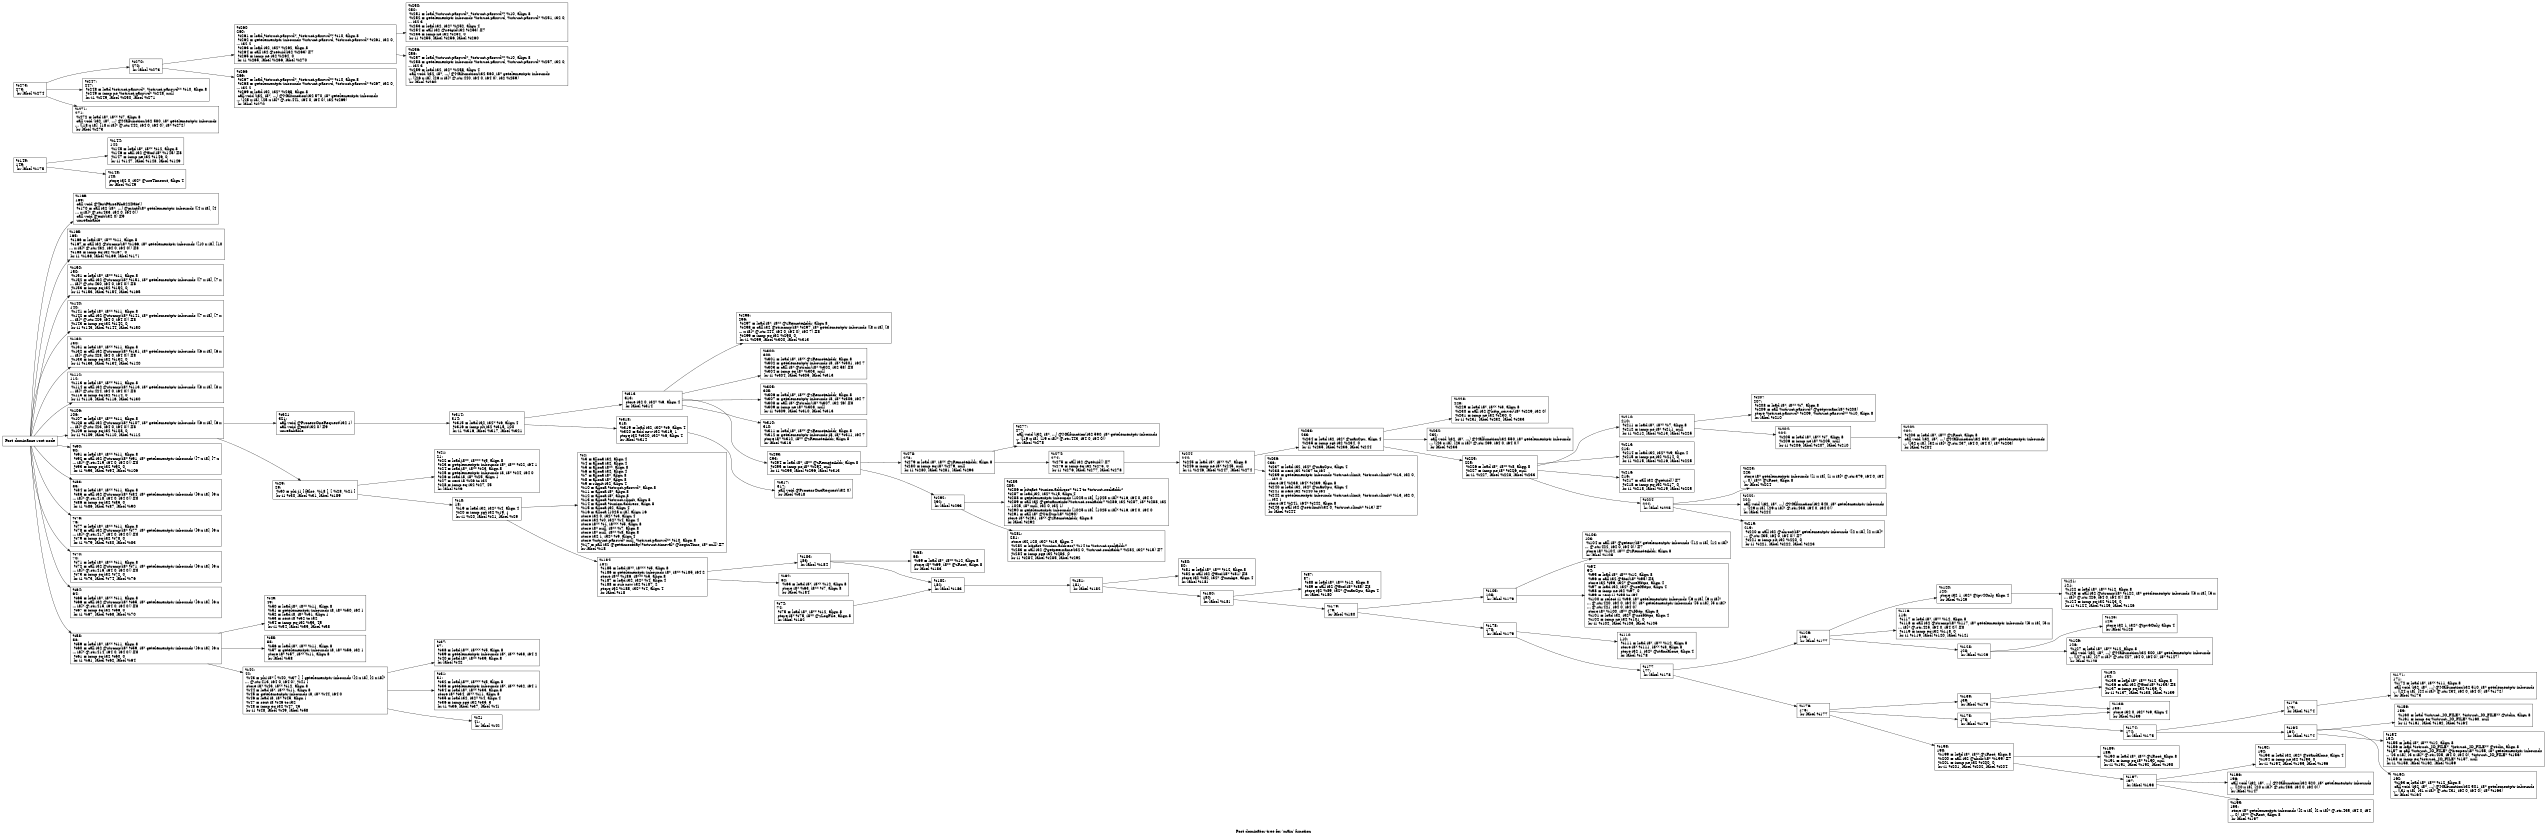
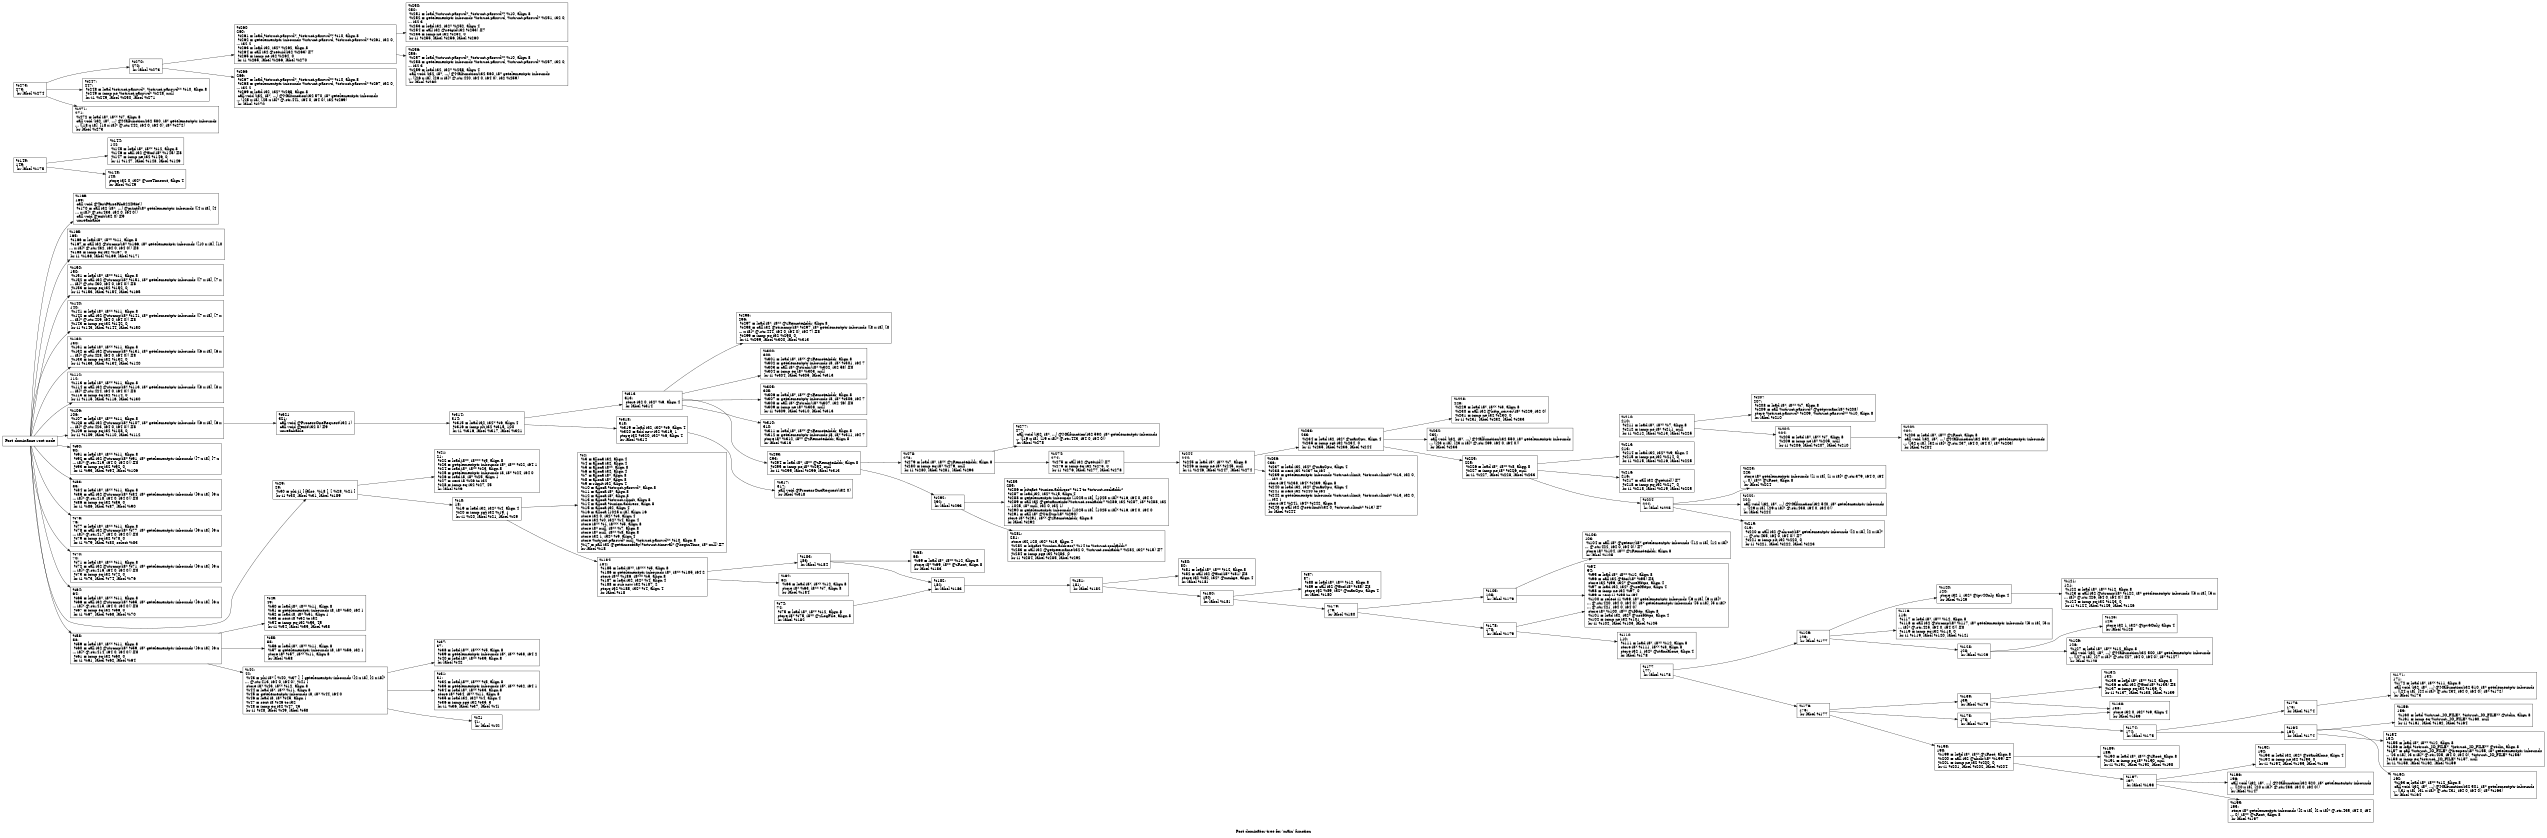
(1578, 447) -> none
(259, 457) -> (128, 628)
(104, 543) -> (105, 543)
(1575, 659) -> (1549, 619)
